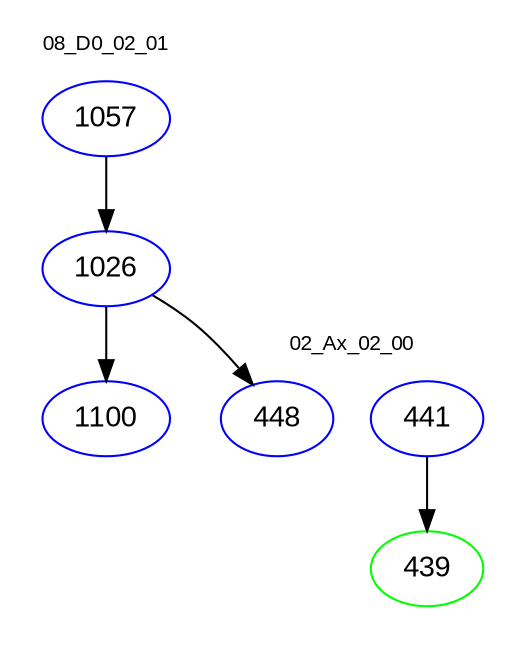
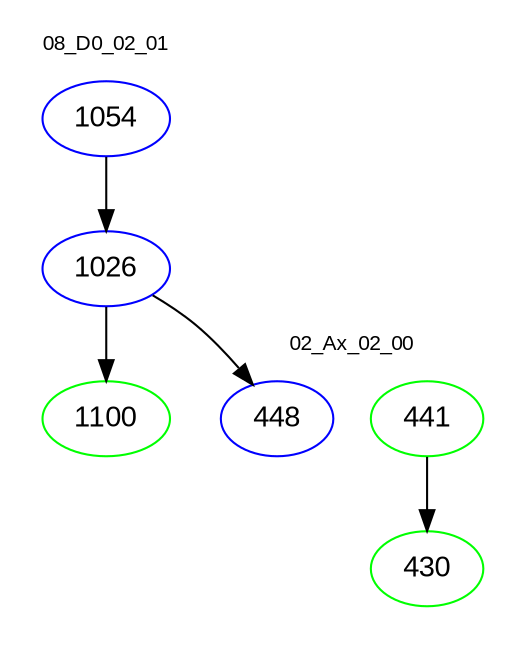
(106, 119) -> (106, 119)
(106, 419) -> (106, 419)
(427, 419) -> (427, 419)
(427, 569) -> (427, 569)
